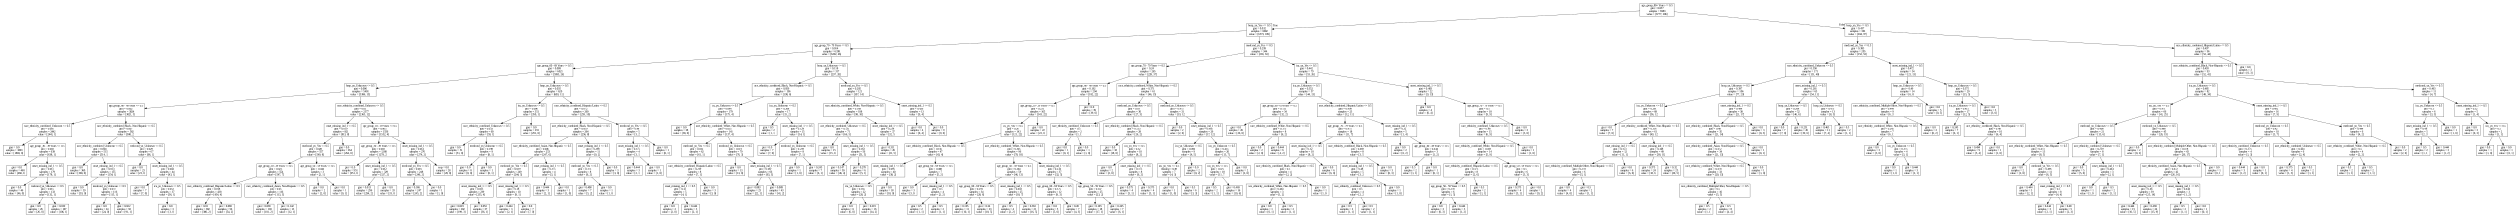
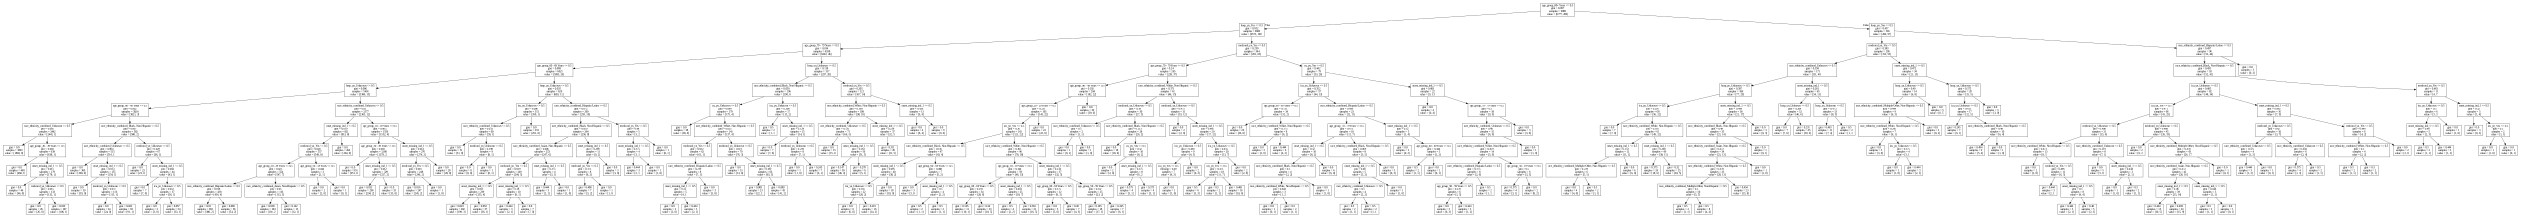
(443, 170) -> (443, 170)
(1180, 181) -> (1204, 181)
none -> (1741, 191)
none -> (173, 209)
